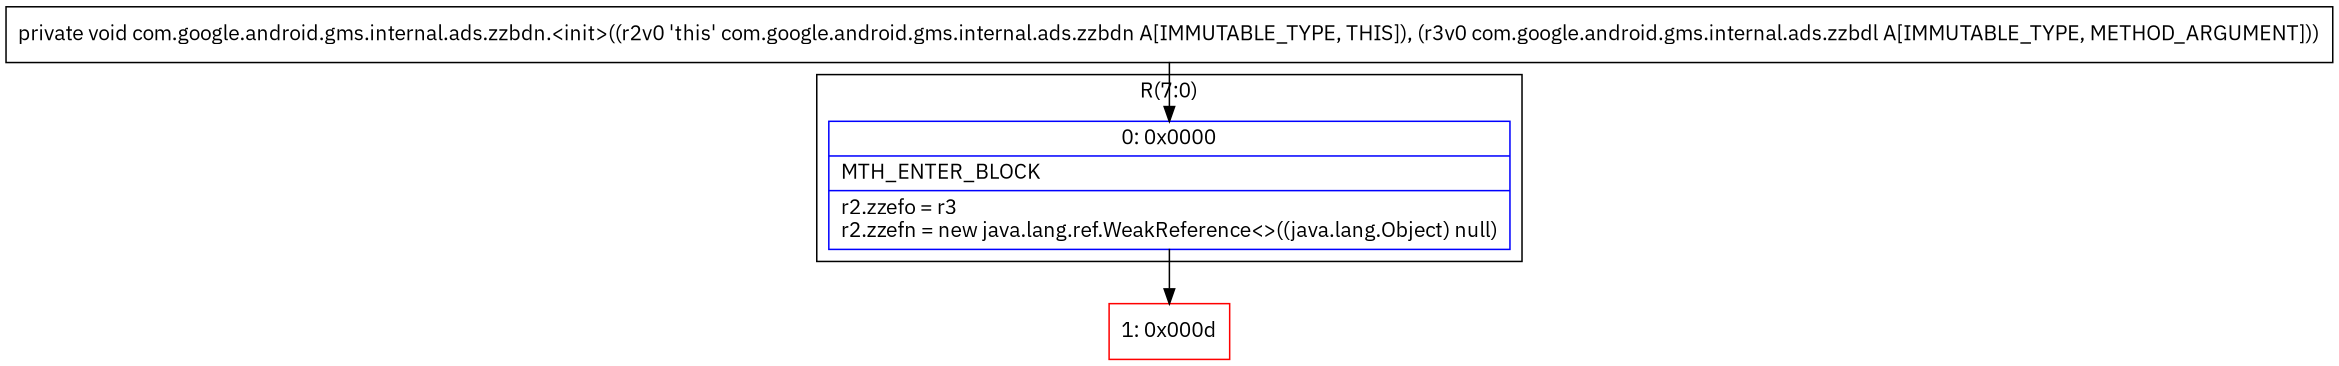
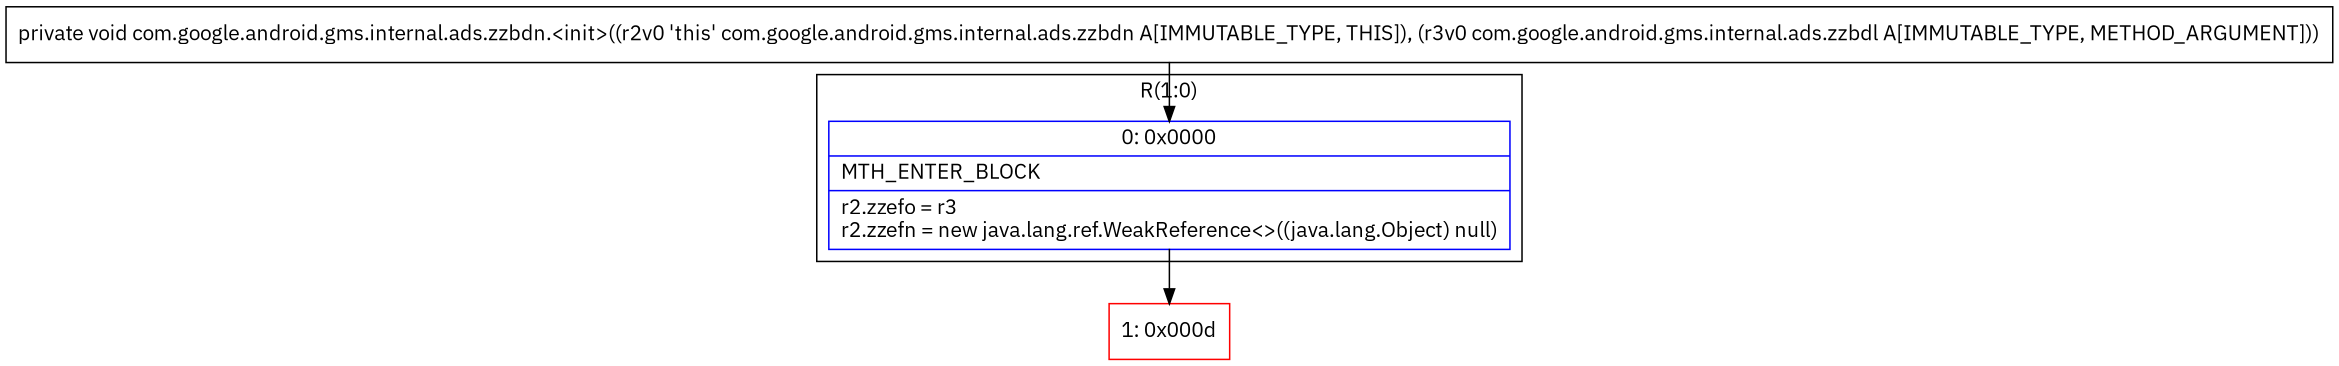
(1169, 92) -> (1169, 92)
